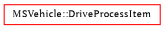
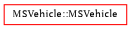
(82, 15) -> (65, 15)
